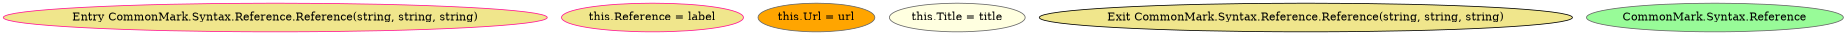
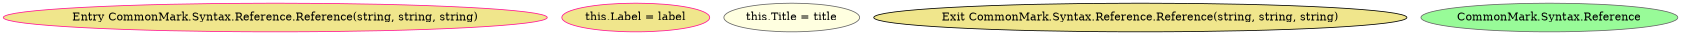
(652, 18) -> (636, 18)
(816, 18) -> none
